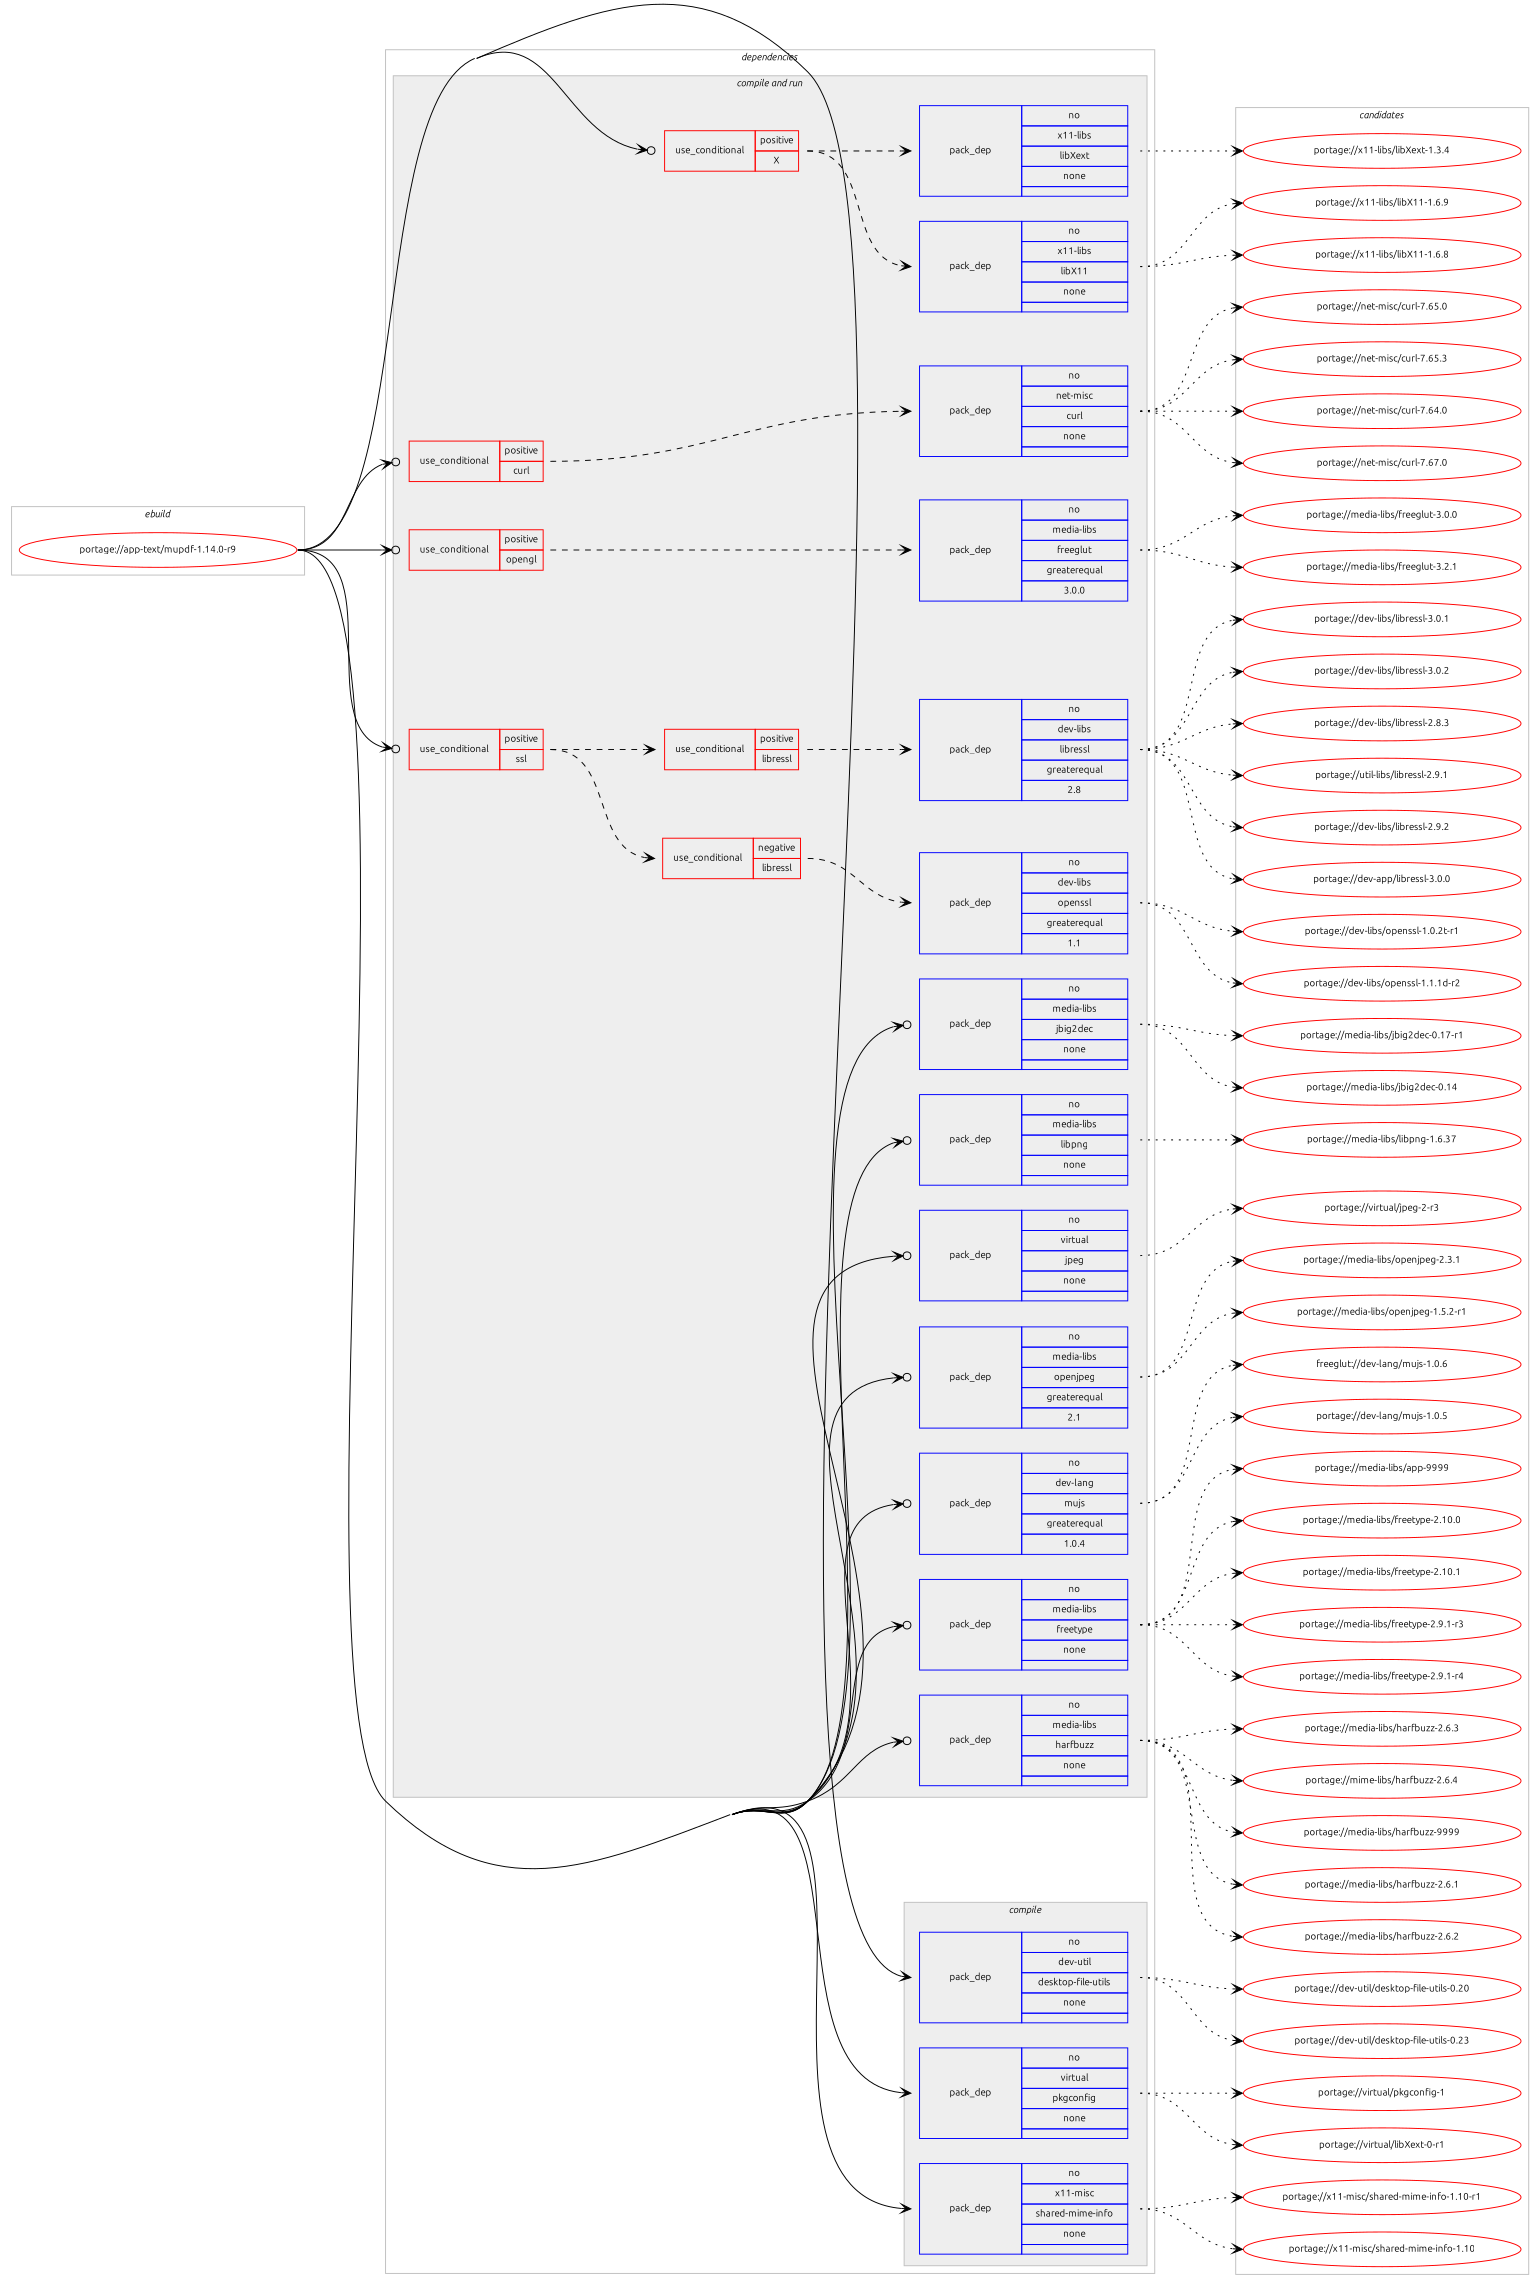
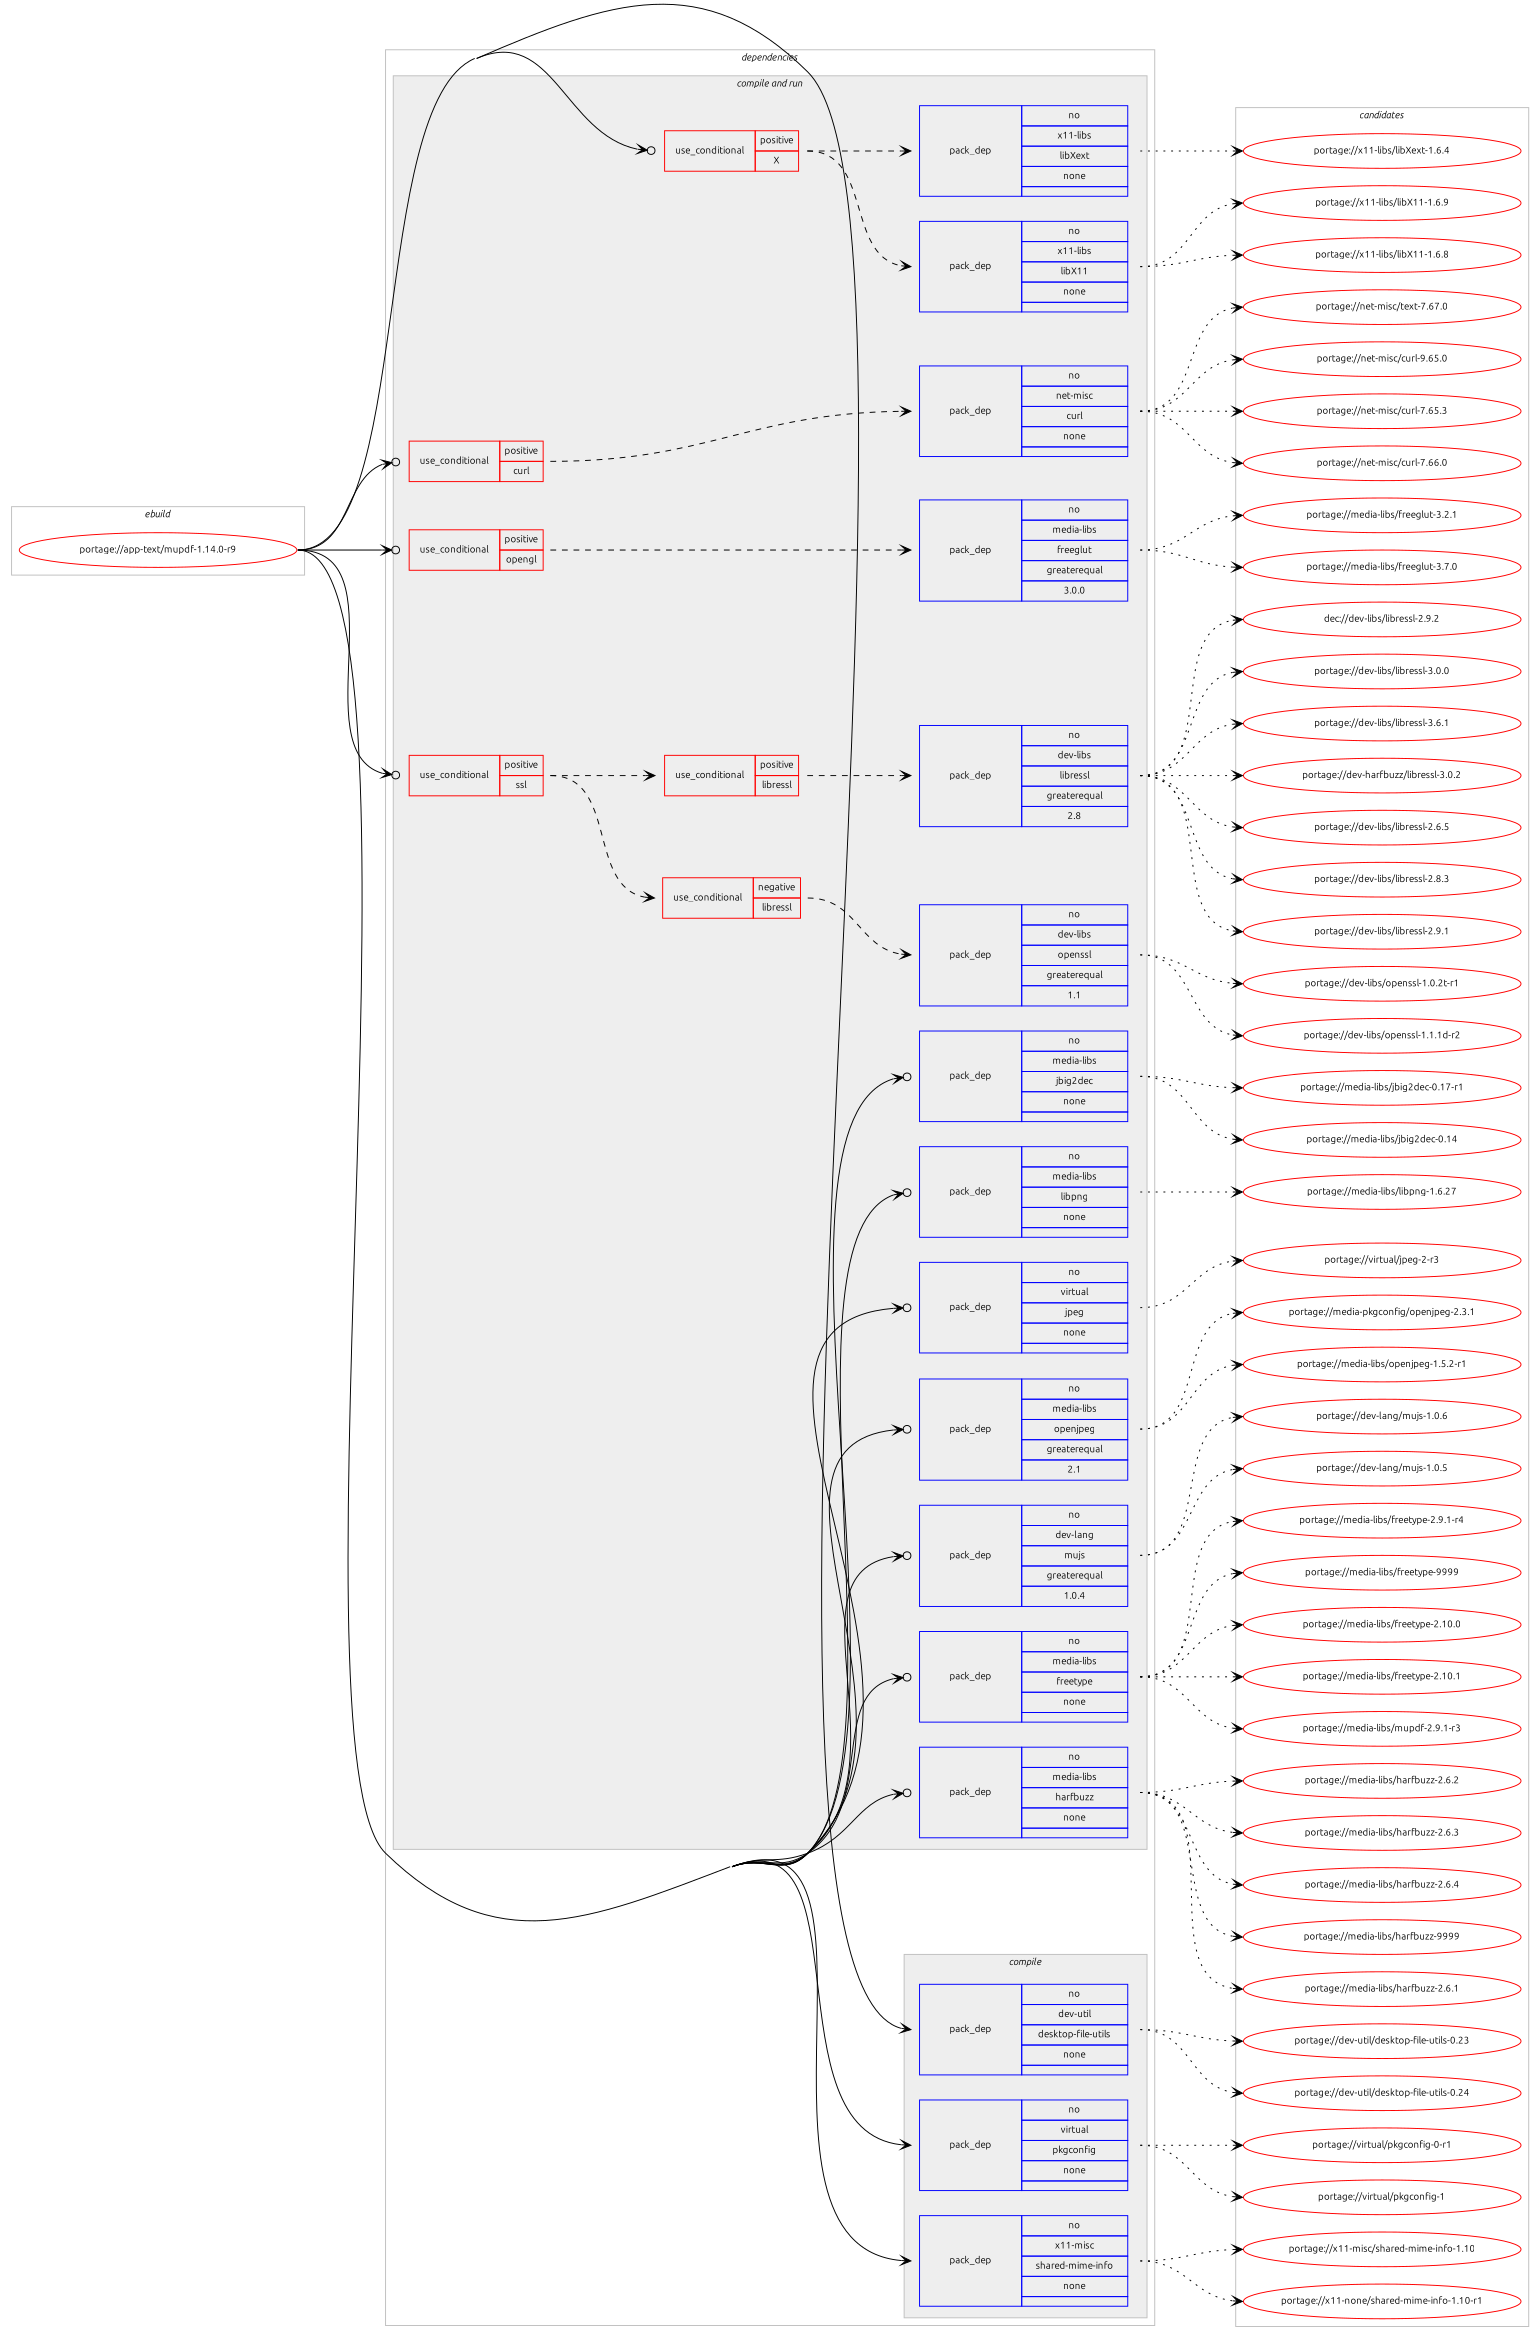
(1382, 151) -> (1382, 151)
(1382, 307) -> (1382, 359)
(1382, 411) -> (1382, 463)
(1382, 463) -> (1382, 307)
(1382, 515) -> (1382, 567)
(1382, 619) -> (1382, 723)
(1382, 671) -> (1382, 776)
(1382, 776) -> (1382, 932)
none -> (1382, 828)
(1382, 828) -> (1382, 619)
(1382, 880) -> (1382, 671)
(1382, 1140) -> (1382, 1192)
(1382, 1260) -> (1382, 1312)
(1382, 1364) -> (1382, 1417)
(1382, 1469) -> (1382, 1573)
(1382, 1625) -> (1382, 1729)
(1382, 1781) -> (1382, 1885)
(1382, 1989) -> (1382, 2093)
(1382, 2145) -> (1382, 2145)
(1382, 2197) -> (1382, 2301)
